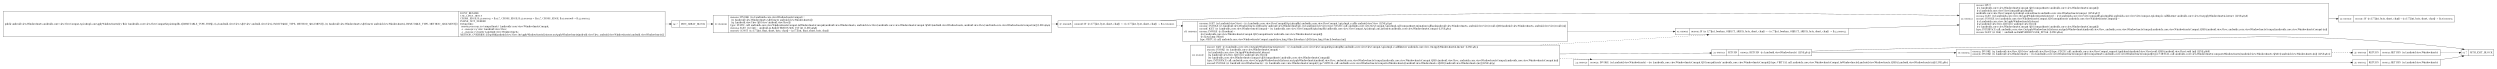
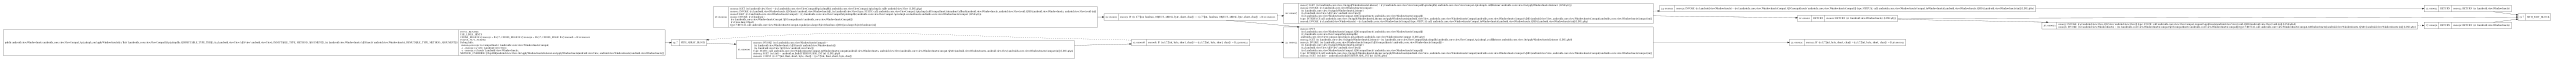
(1179, 26) -> (920, 34)
(1624, 40) -> (1280, 16)
